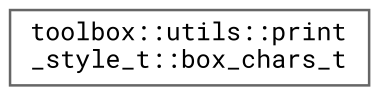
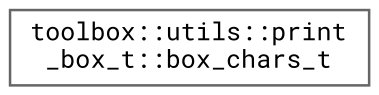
(190, 48) -> (190, 48)
